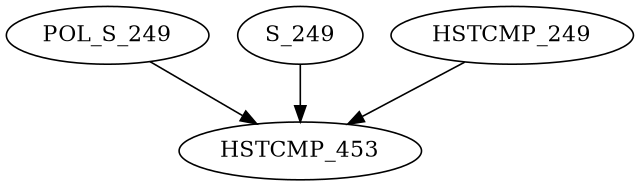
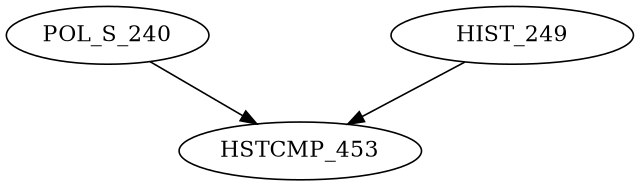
(108, 35) -> (108, 35)
(300, 35) -> none
(512, 35) -> (512, 35)
